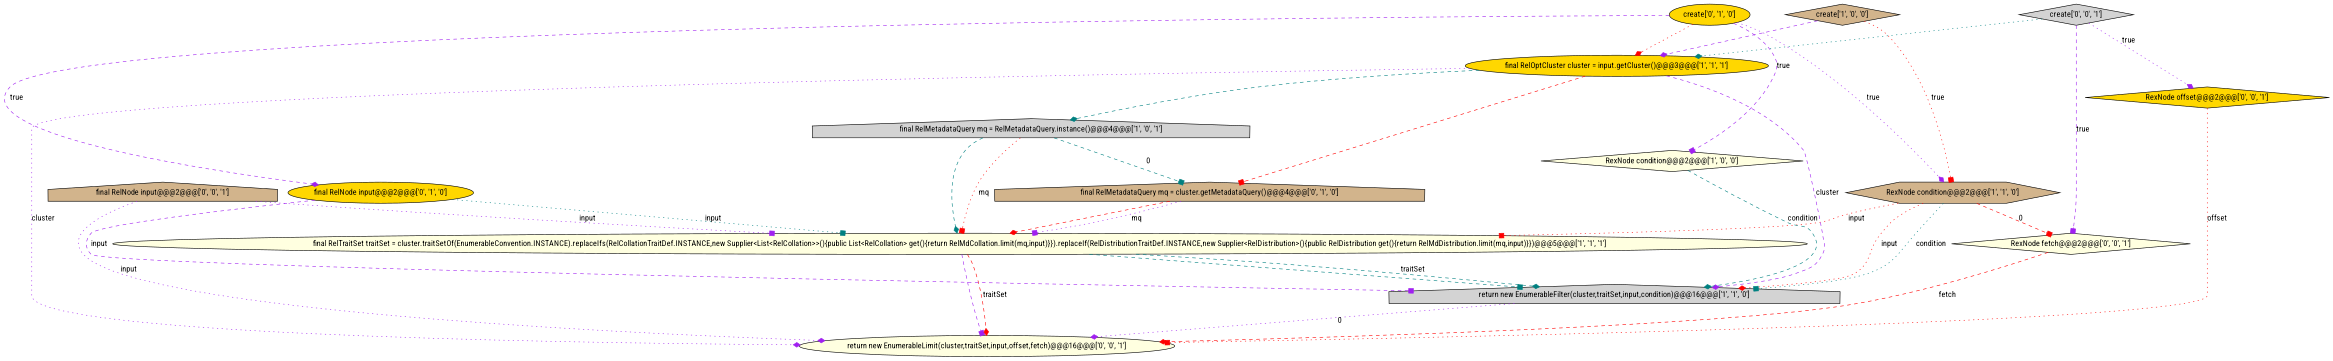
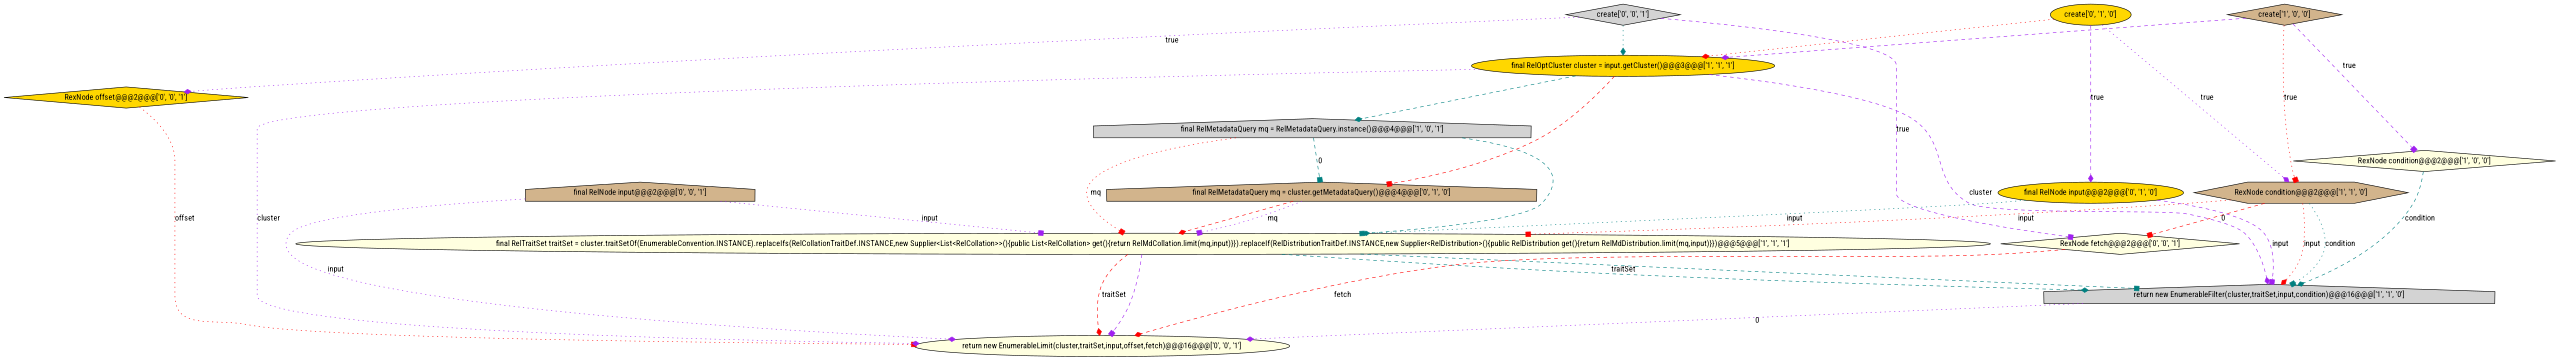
(1765, 91) -> (2352, 85)
